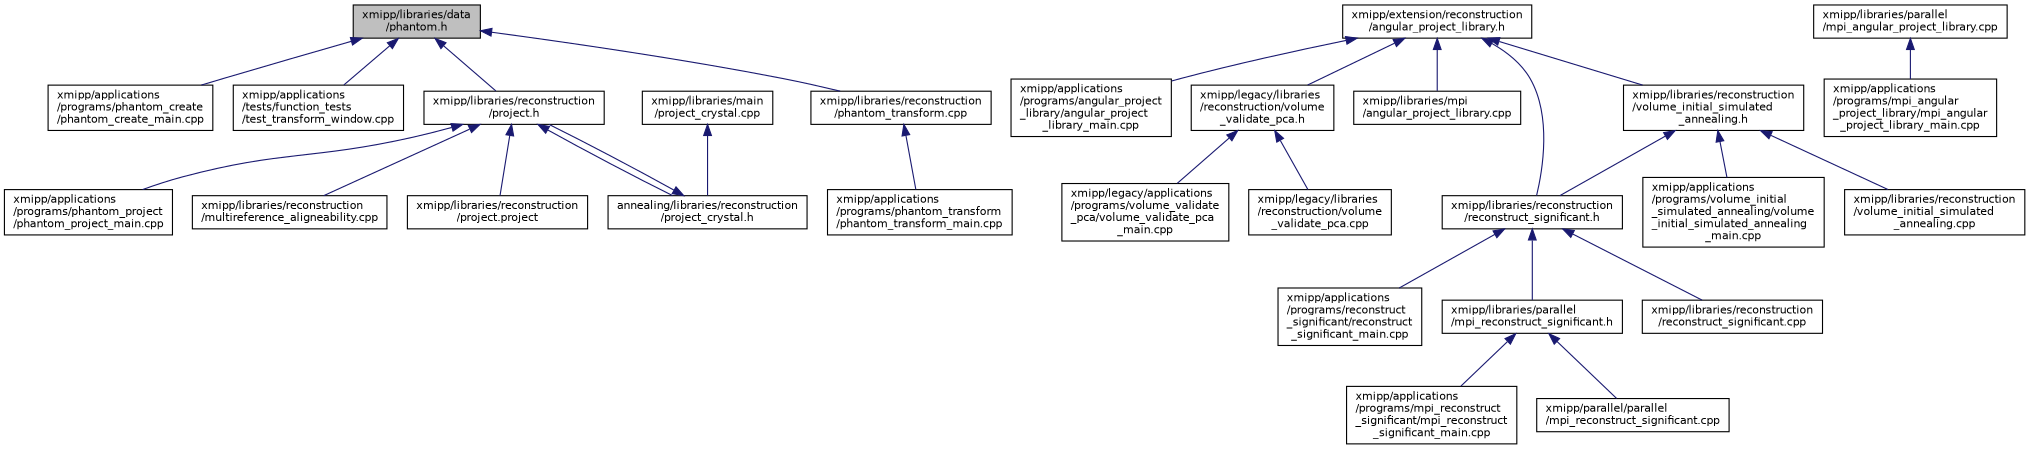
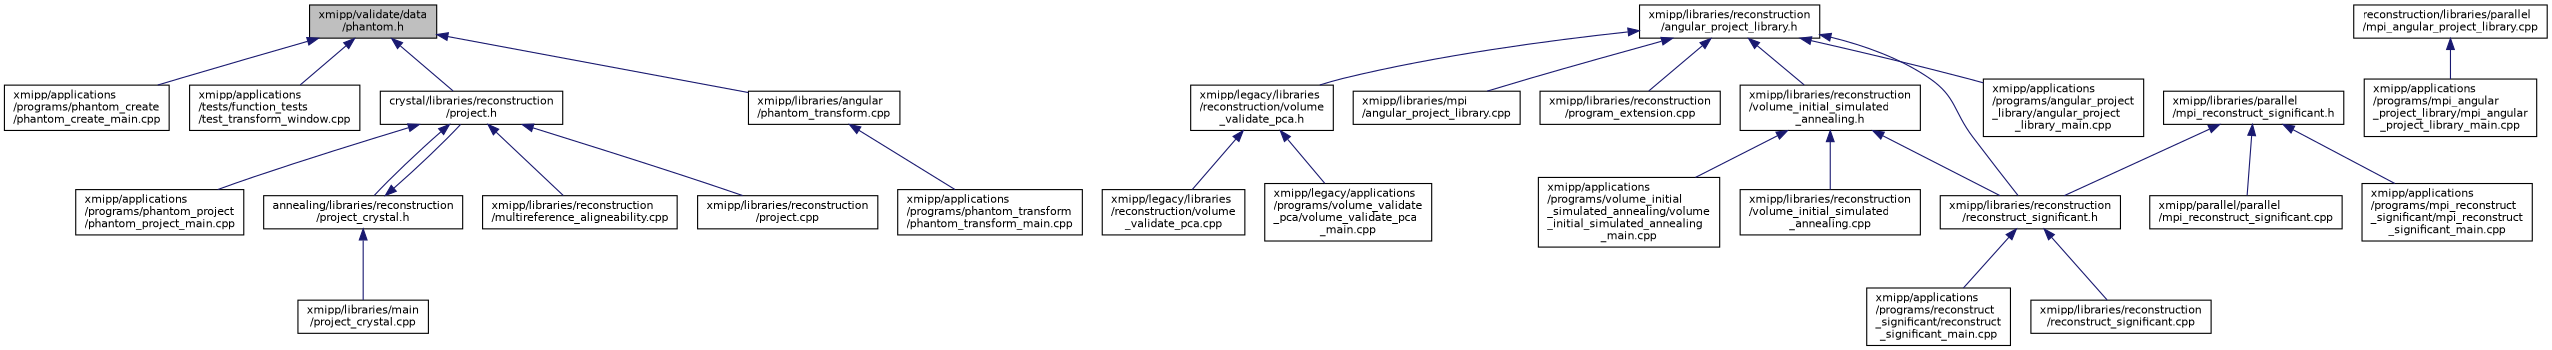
(417, 22) -> (373, 22)
(1437, 22) -> (1730, 22)
(1910, 22) -> (2450, 22)
(514, 108) -> (472, 108)
(901, 108) -> (824, 108)
none -> (1630, 108)
(708, 166) -> (363, 270)
(497, 212) -> (788, 212)
(1532, 270) -> (2137, 162)
